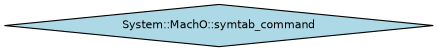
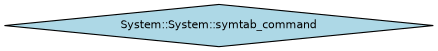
(219, 26) -> (219, 26)
